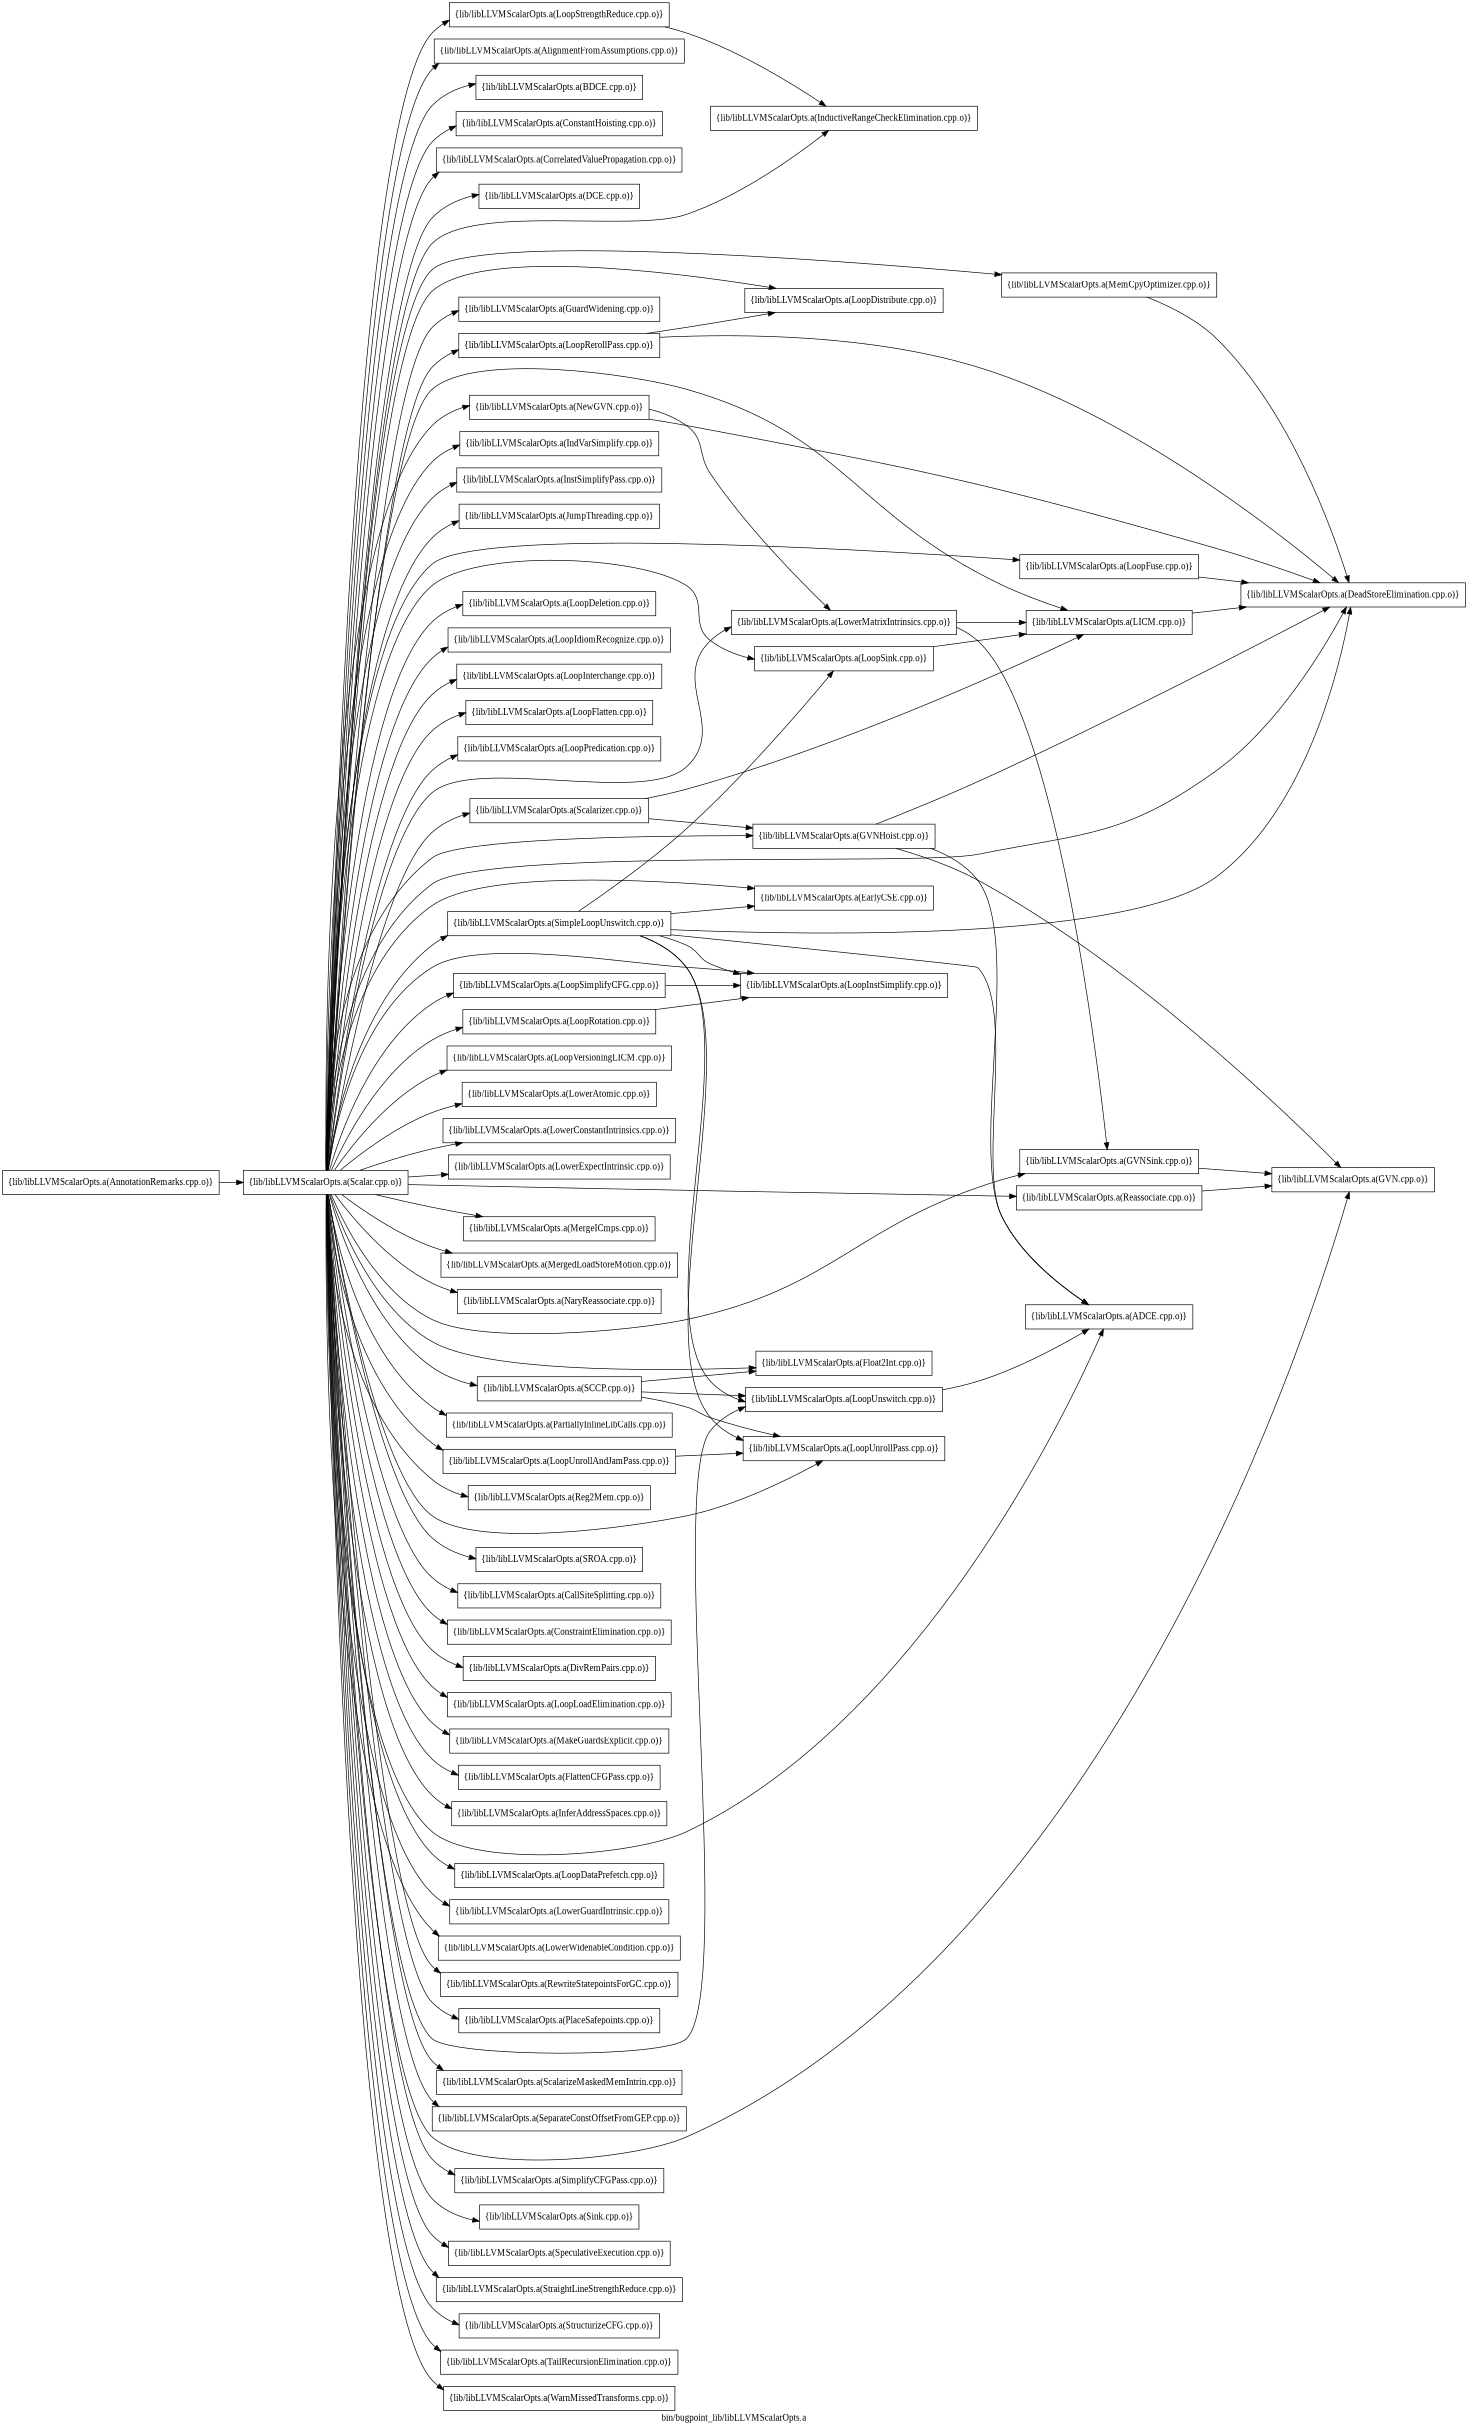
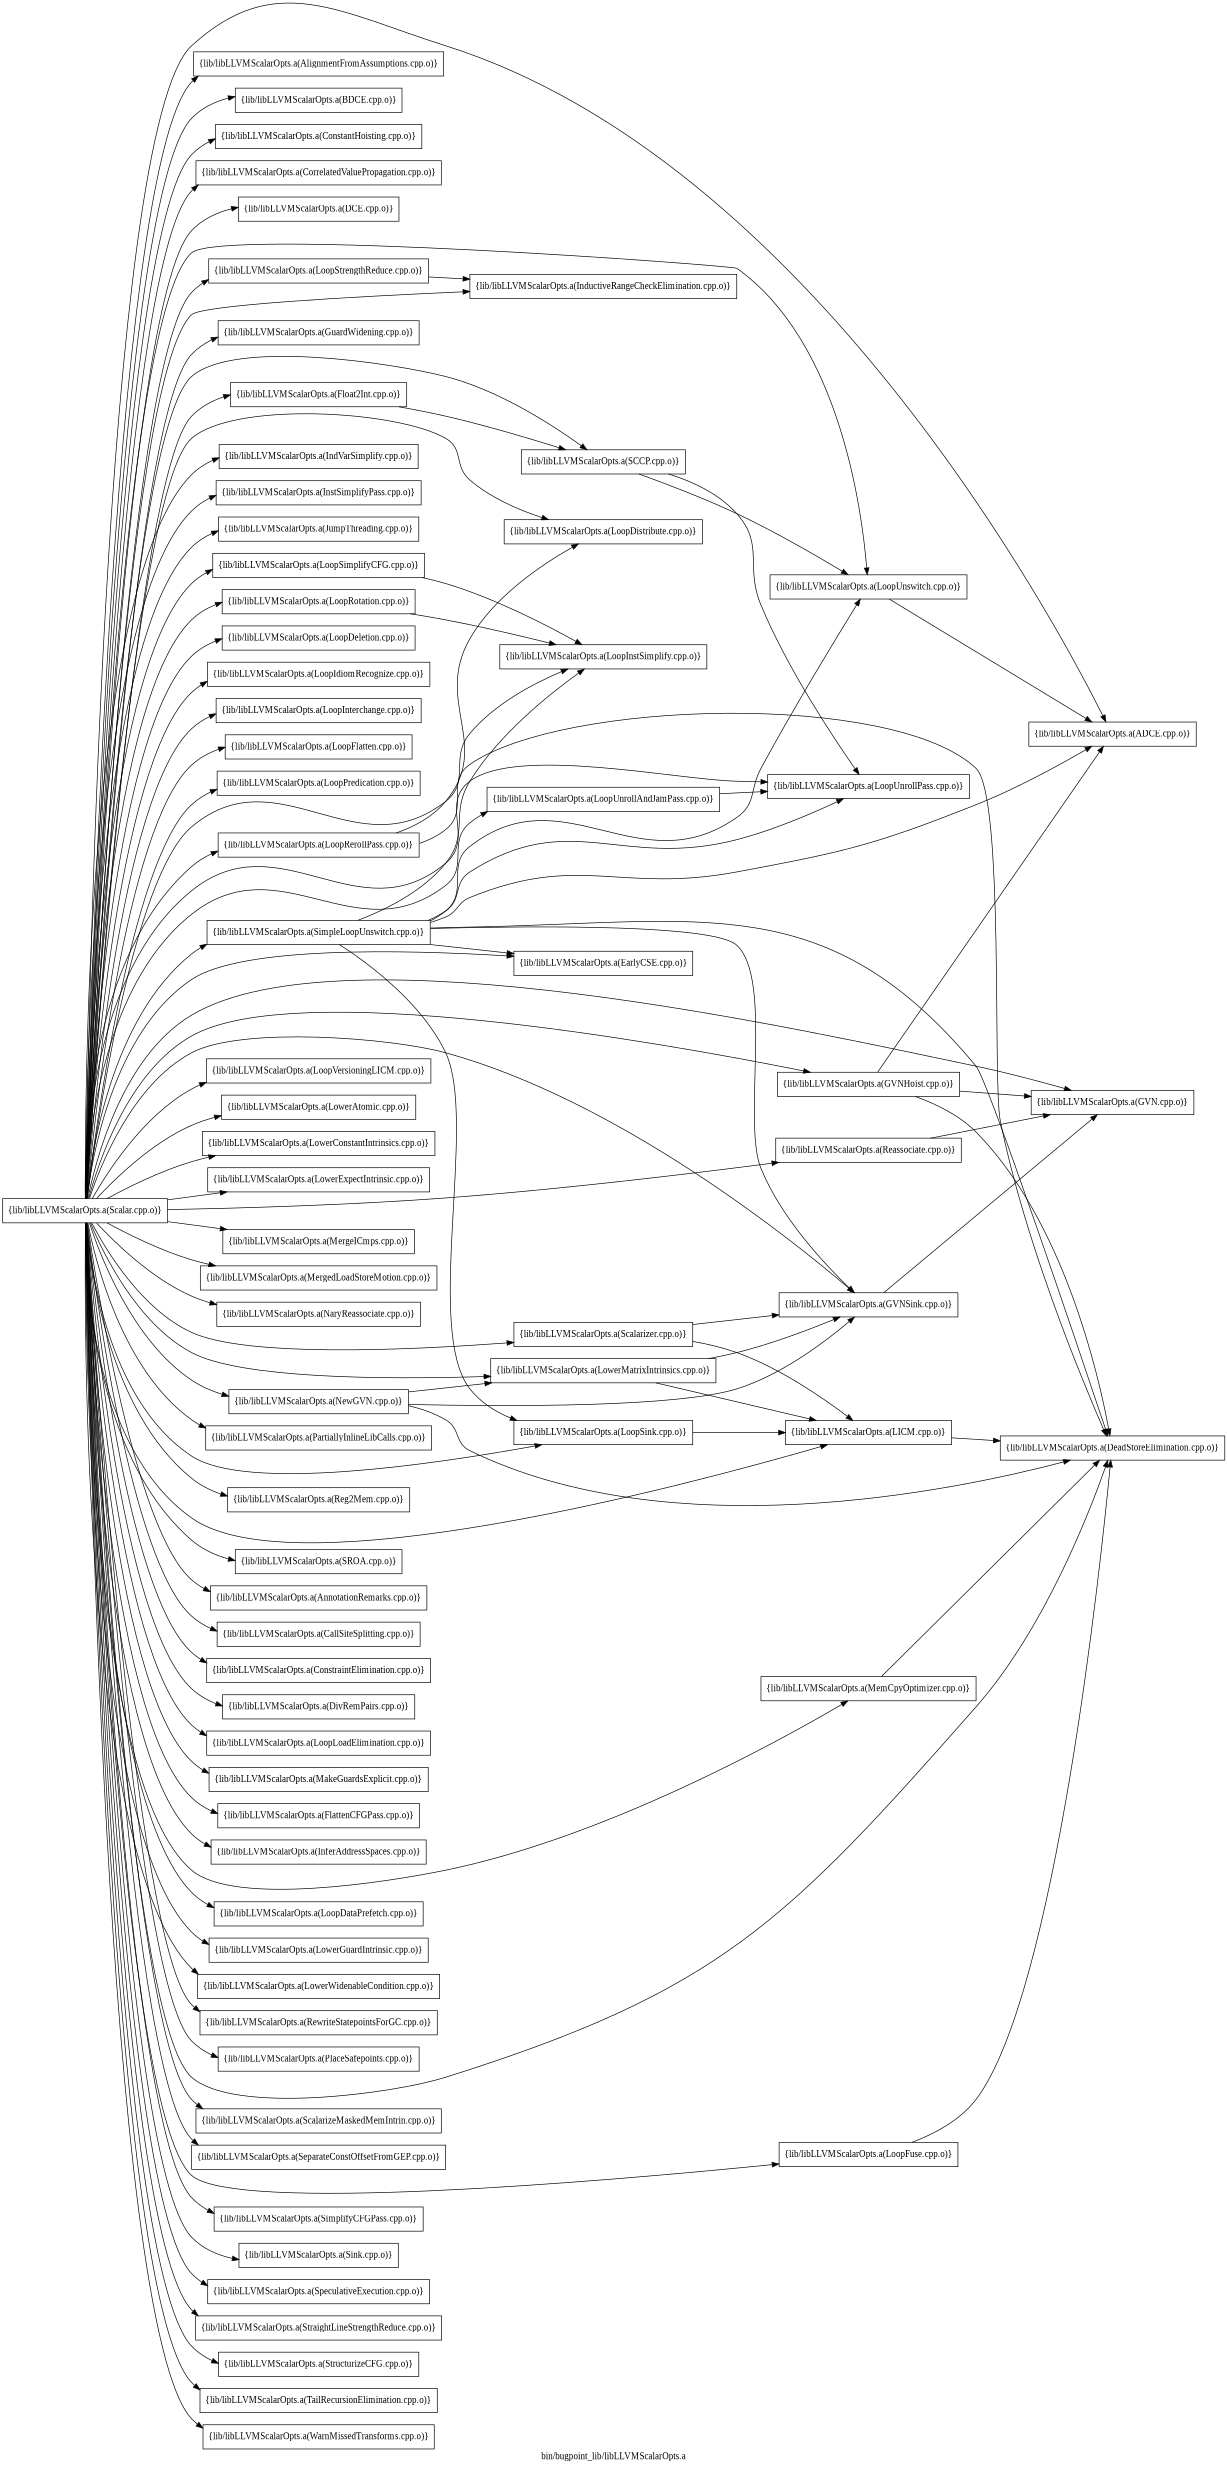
(700, 823) -> (732, 1320)
none -> (751, 976)
(228, 1182) -> (124, 1415)
(698, 1376) -> (480, 425)
none -> (639, 1402)
